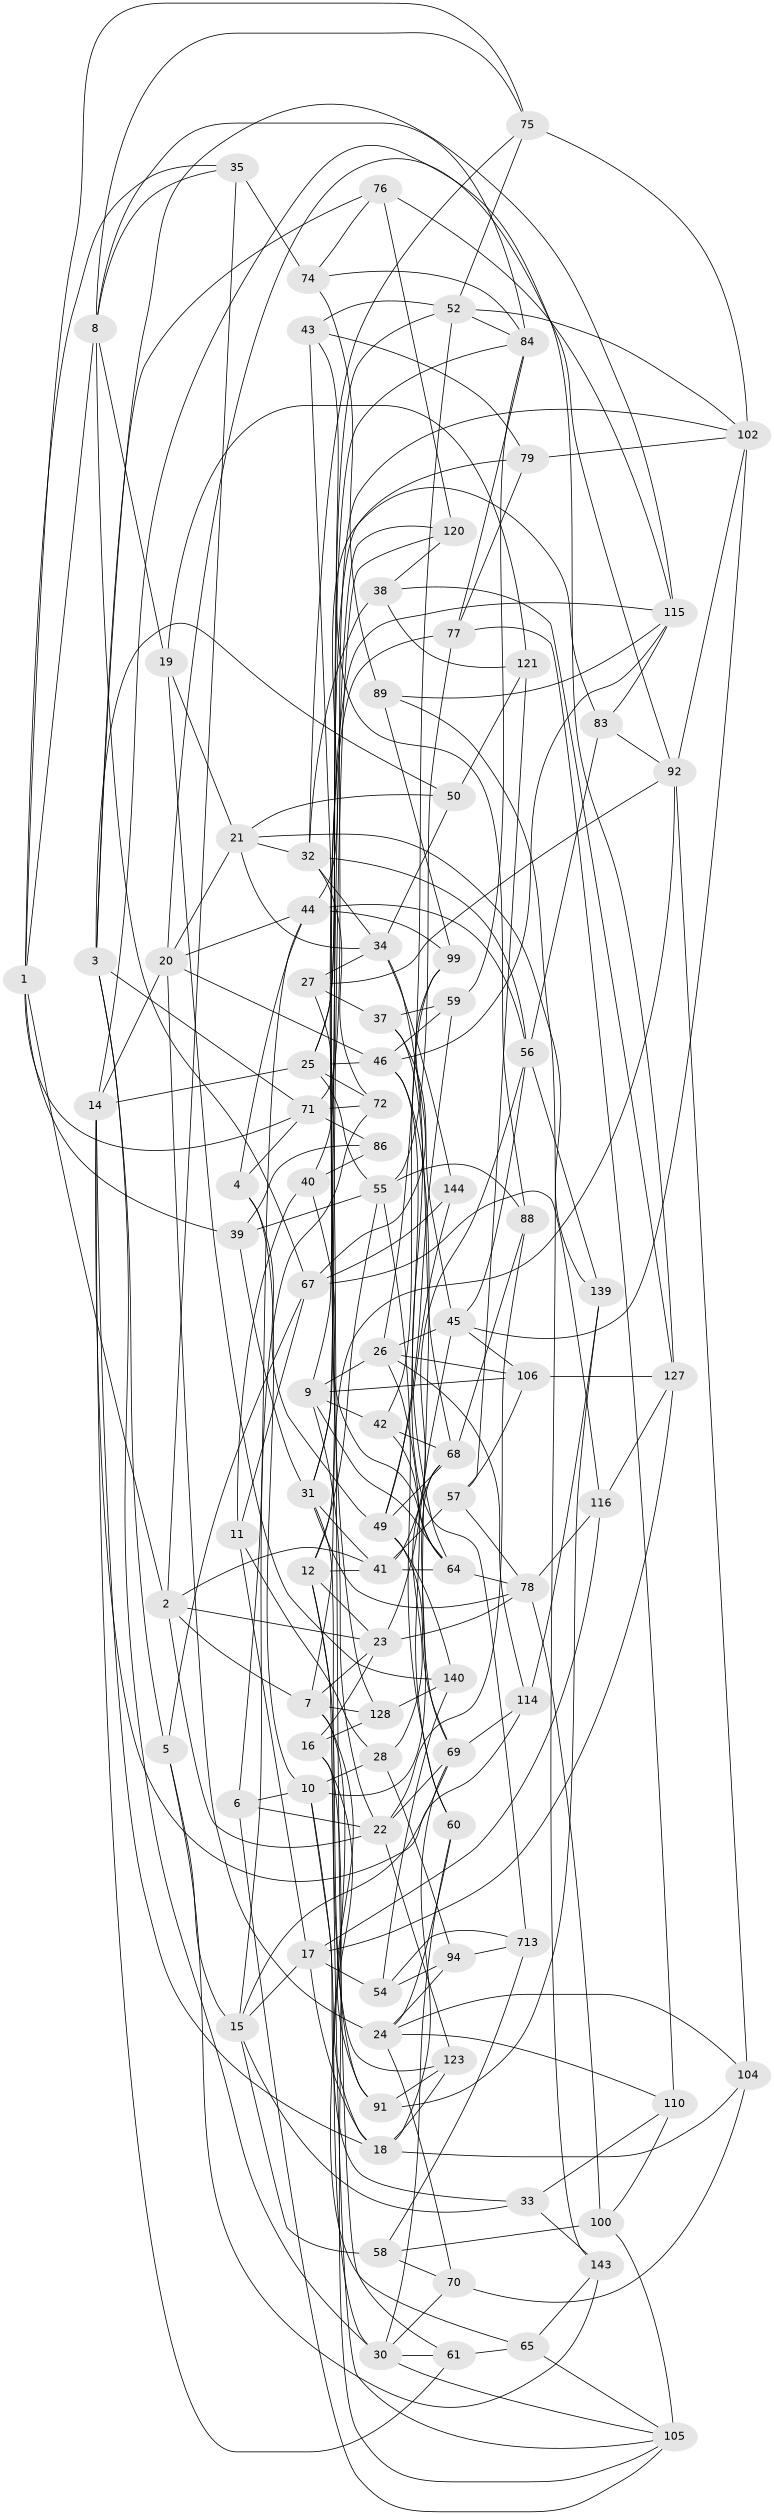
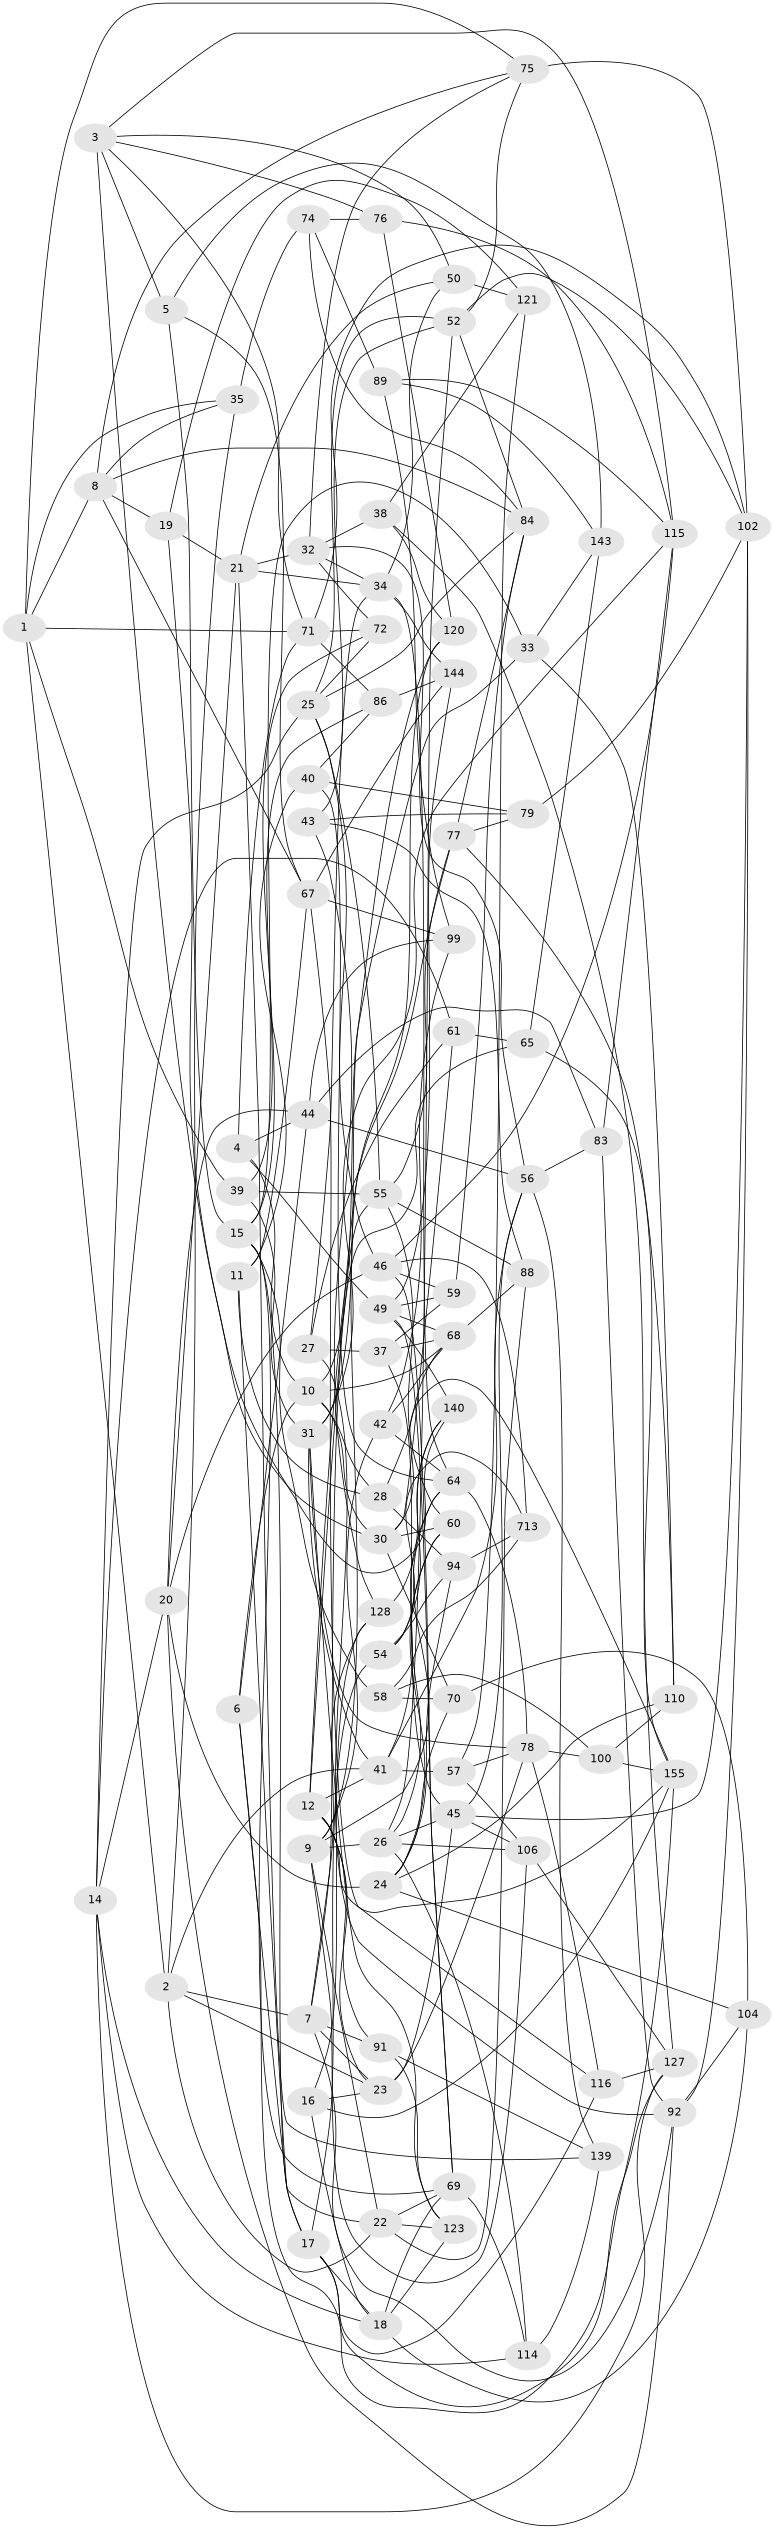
none -> (411, 691)
(675, 2437) -> (675, 1774)
